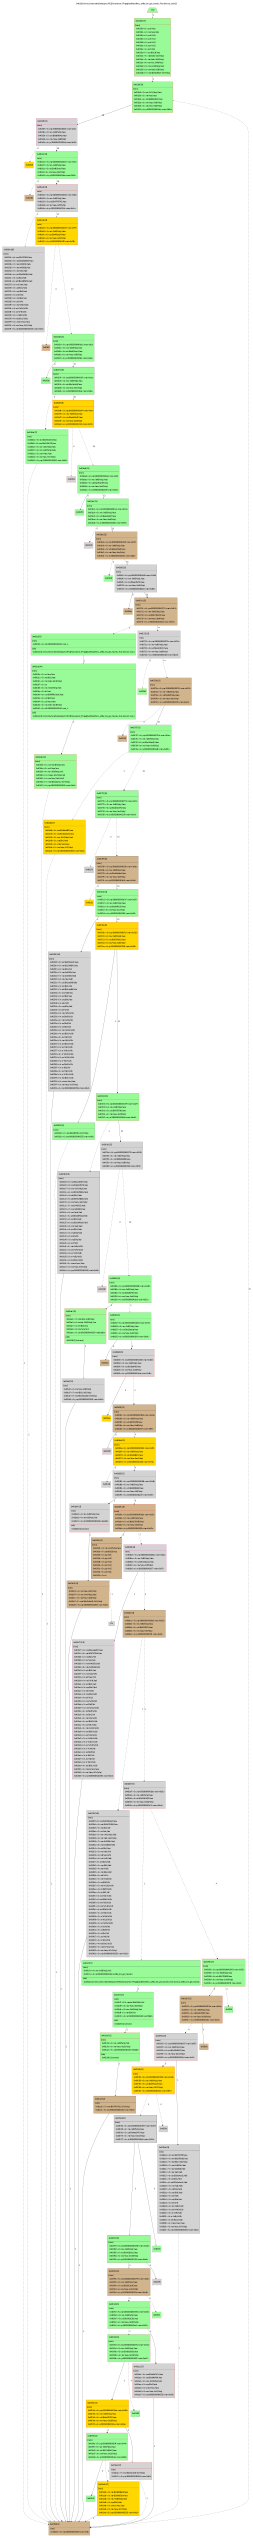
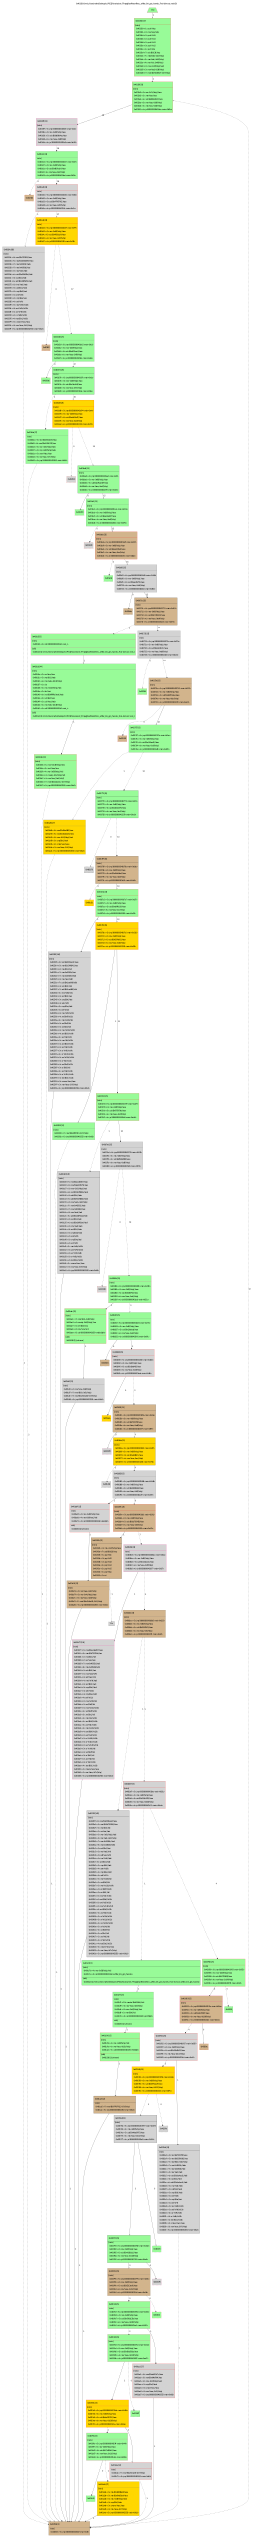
(29, 165) -> none
